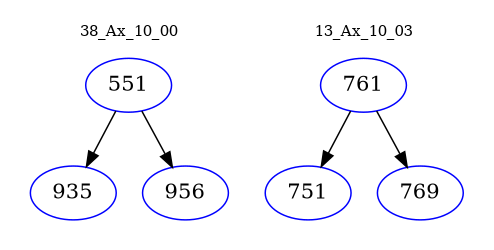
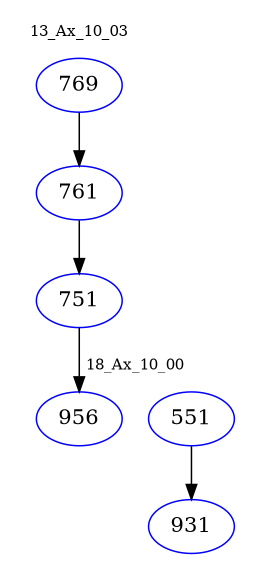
(129, 32) -> (135, 366)
(153, 132) -> (79, 361)
(388, 132) -> (79, 132)
(73, 193) -> (191, 527)
